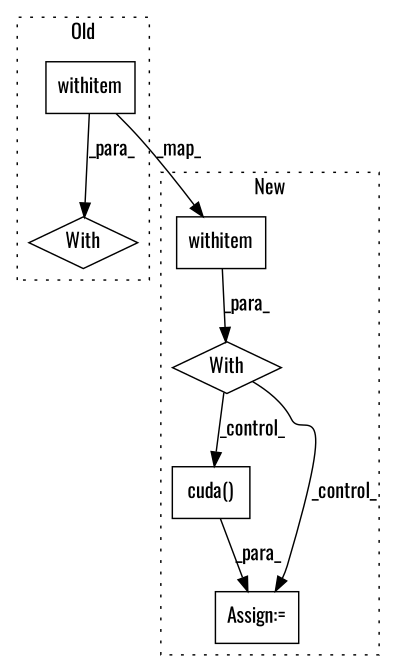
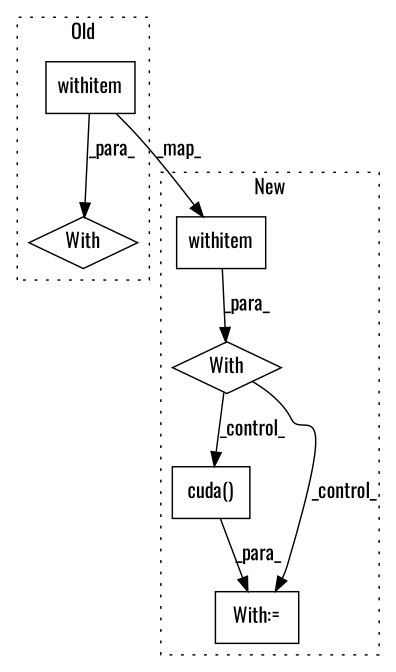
(257, 618) -> (257, 618)
